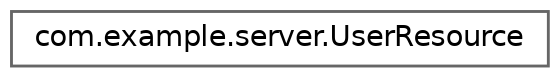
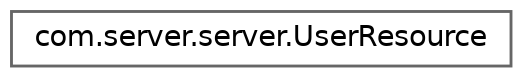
(280, 39) -> (261, 39)
